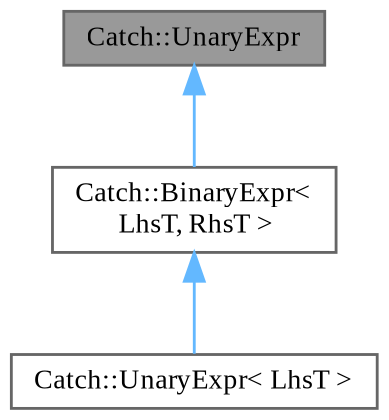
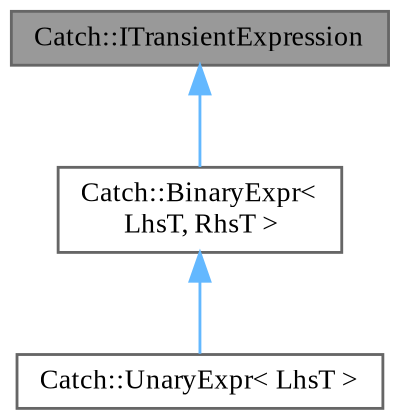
(194, 38) -> (200, 38)
